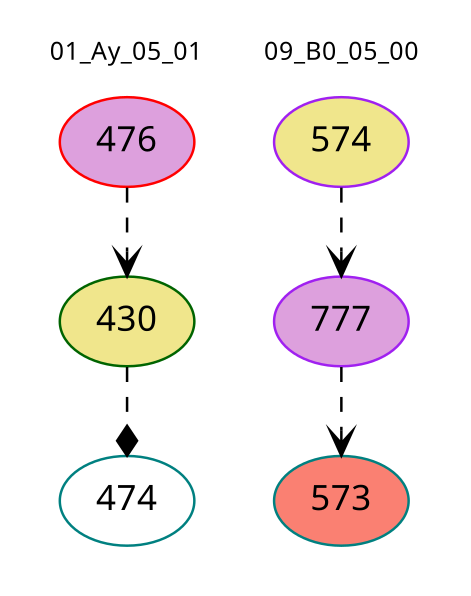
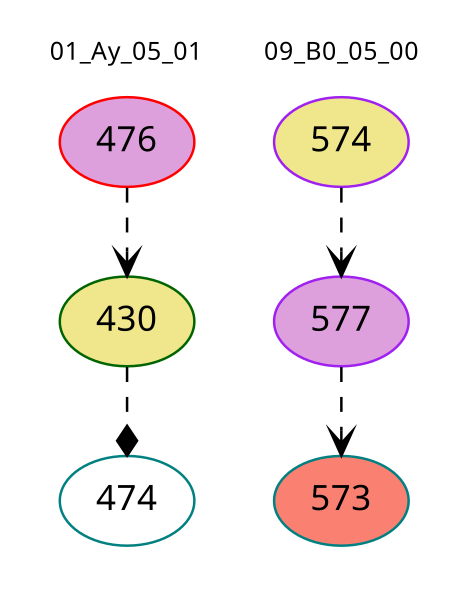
(341, 321) -> (341, 321)
